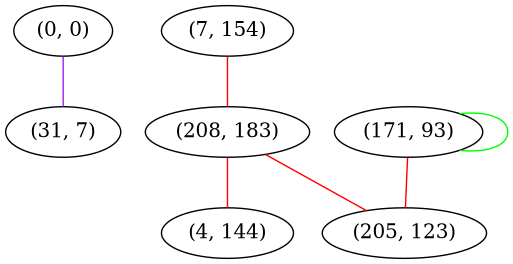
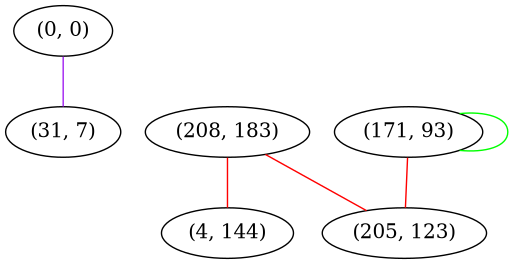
(227, 31) -> none
